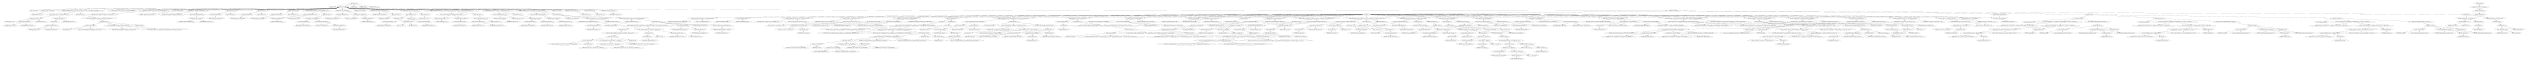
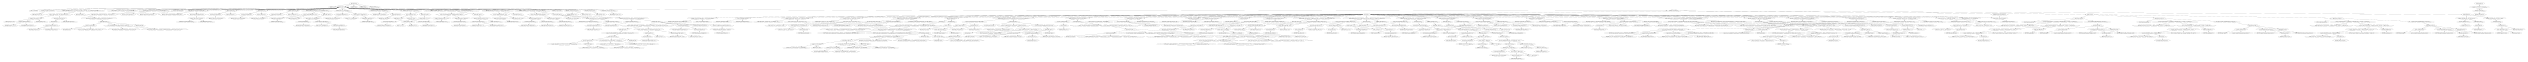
(360, 11) -> none
none -> (128, 15)
none -> (572, 15)
(2452, 26) -> none
